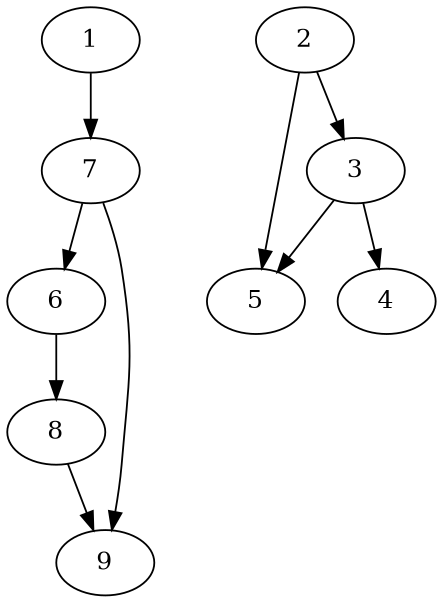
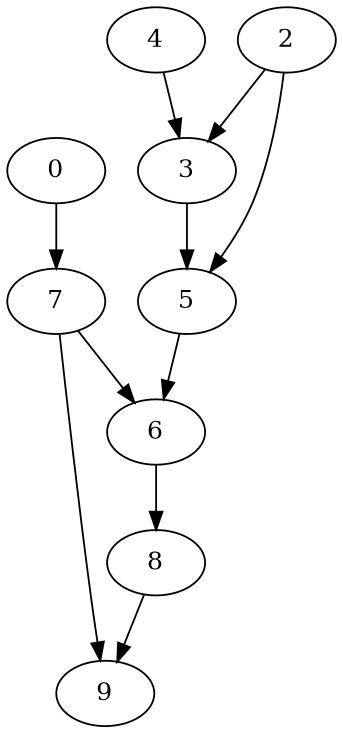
(91, 40) -> (56, 171)
(369, 227) -> (169, 96)
none -> (174, 357)
